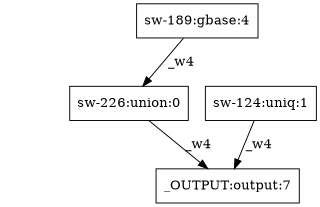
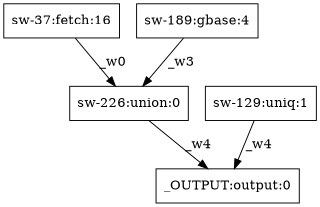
none -> (62, 21)
(181, 62) -> (181, 62)
(261, 103) -> (261, 103)
(228, 186) -> (228, 186)
